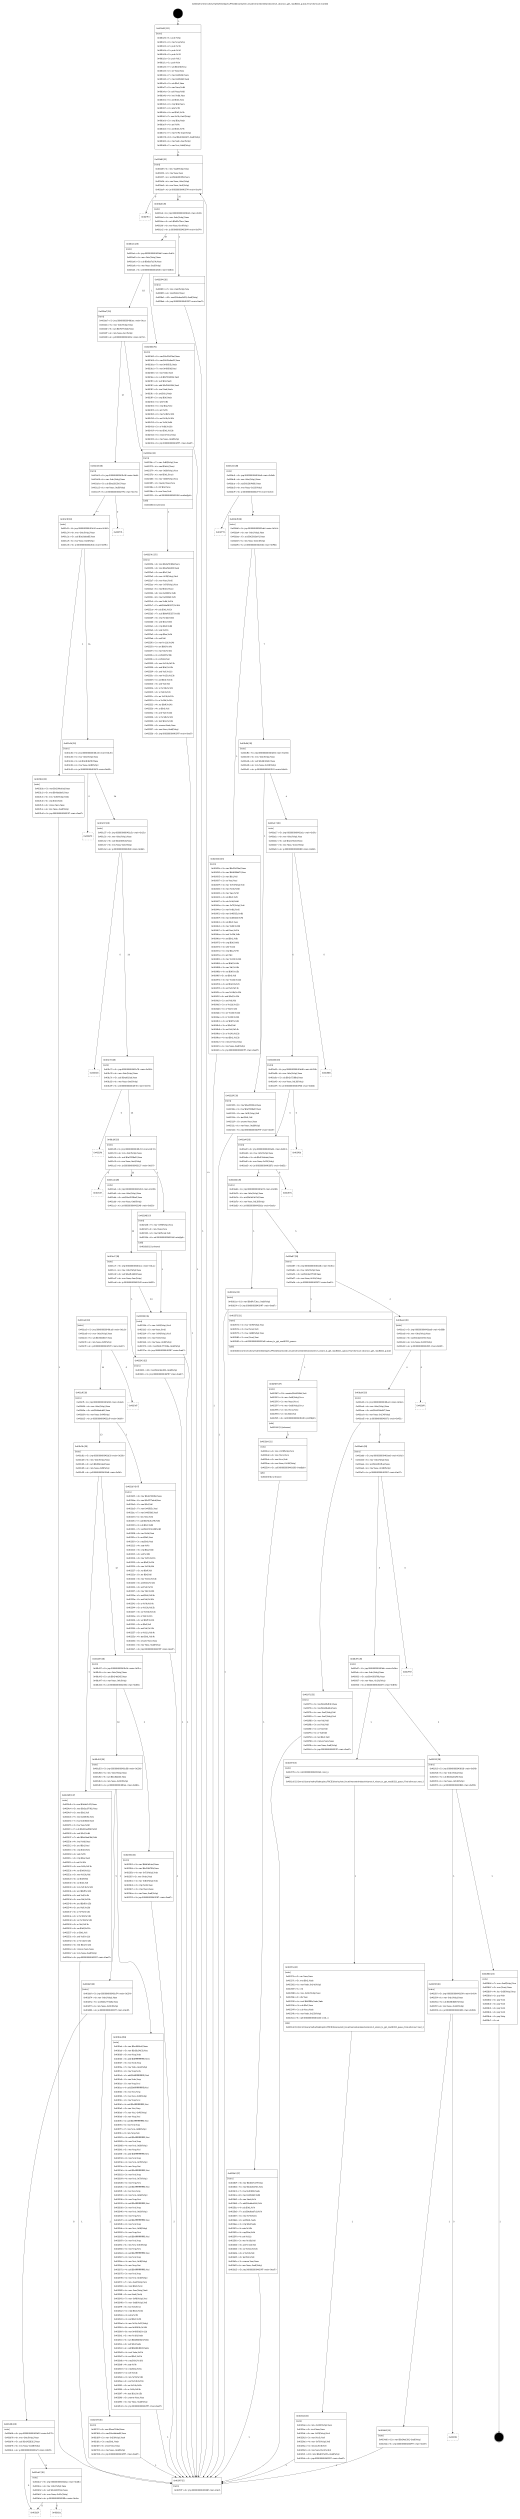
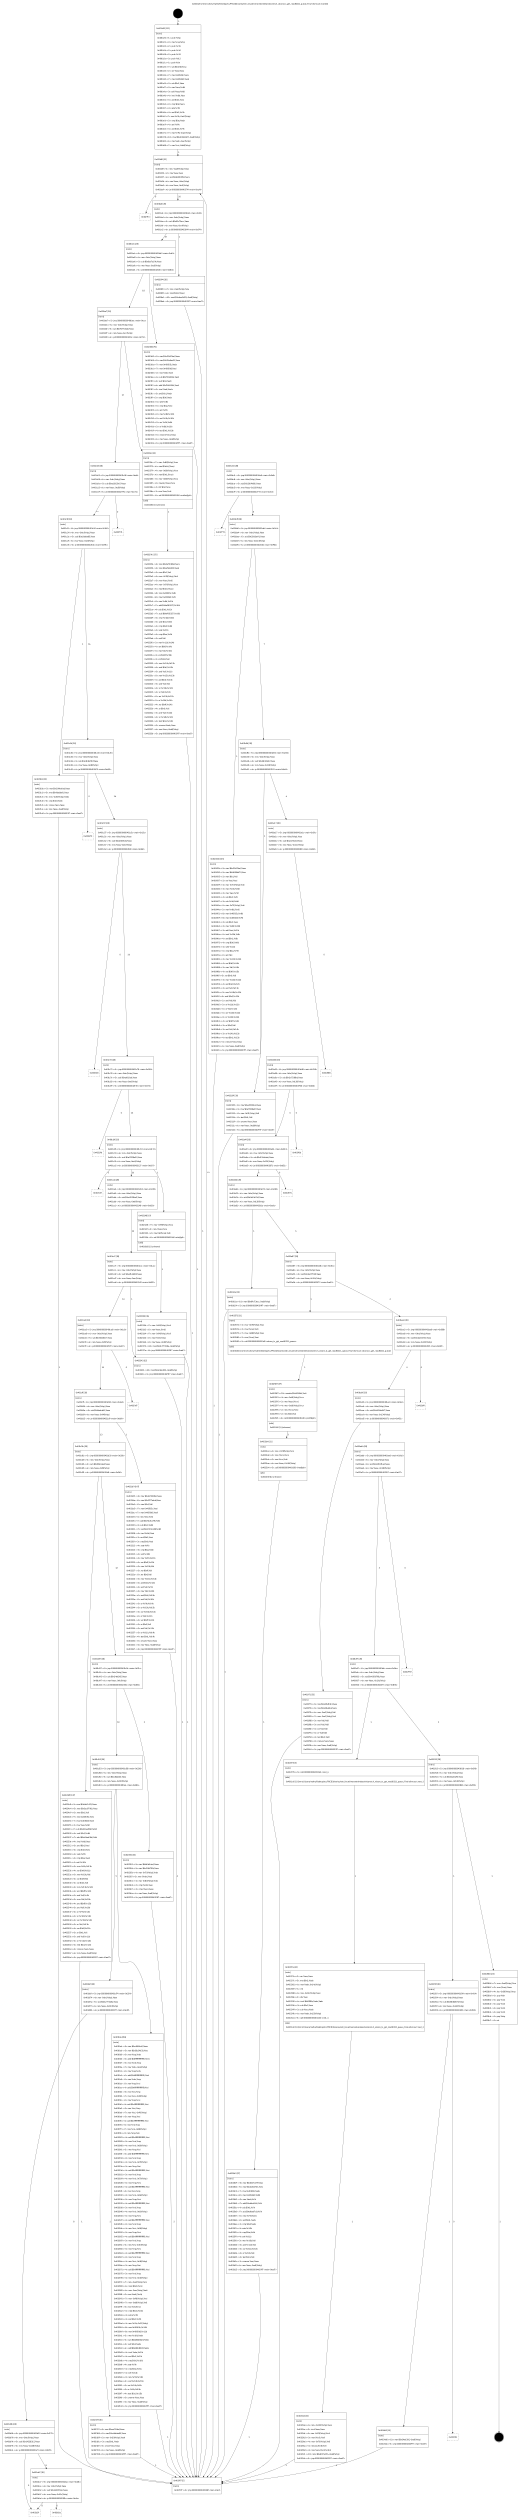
(292, 954) -> none
(145, 1299) -> (117, 1301)
